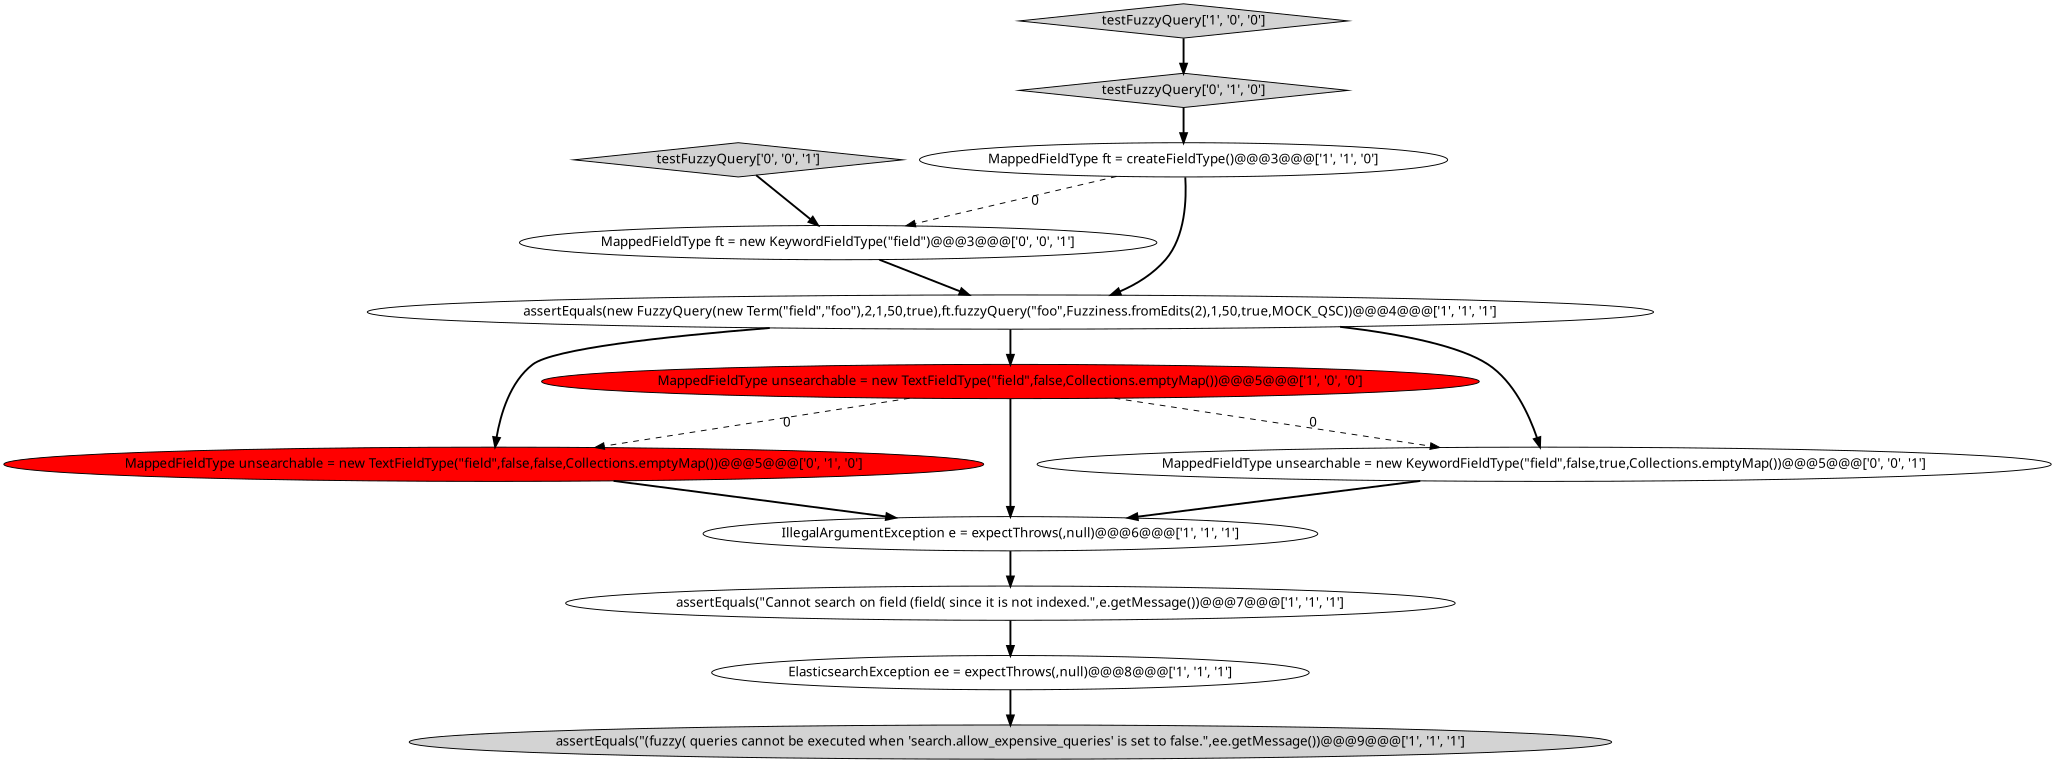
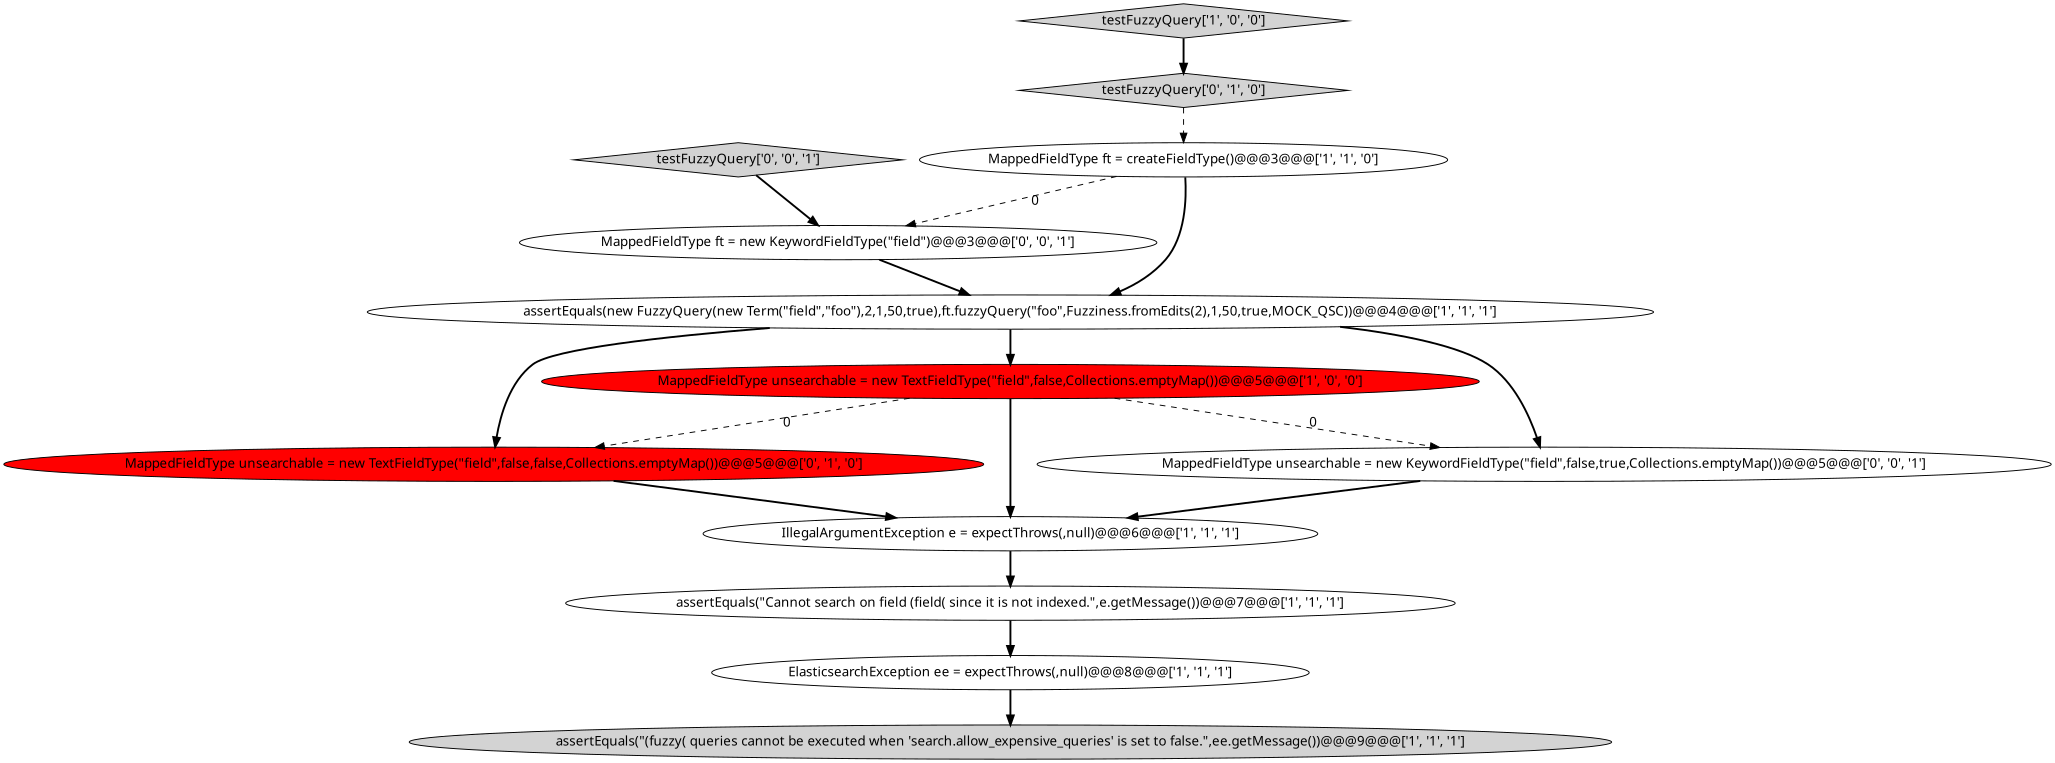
(1184, 120) -> (1184, 120)
